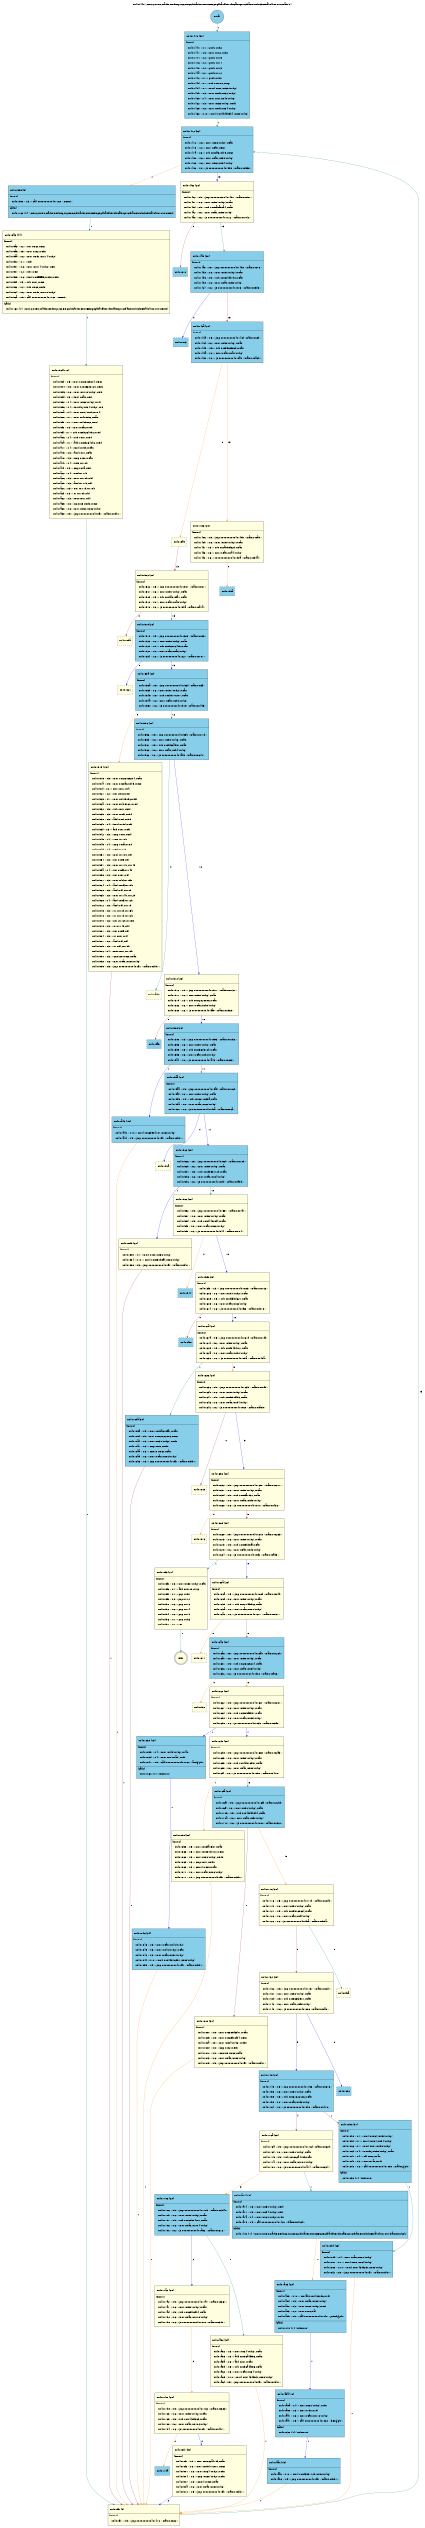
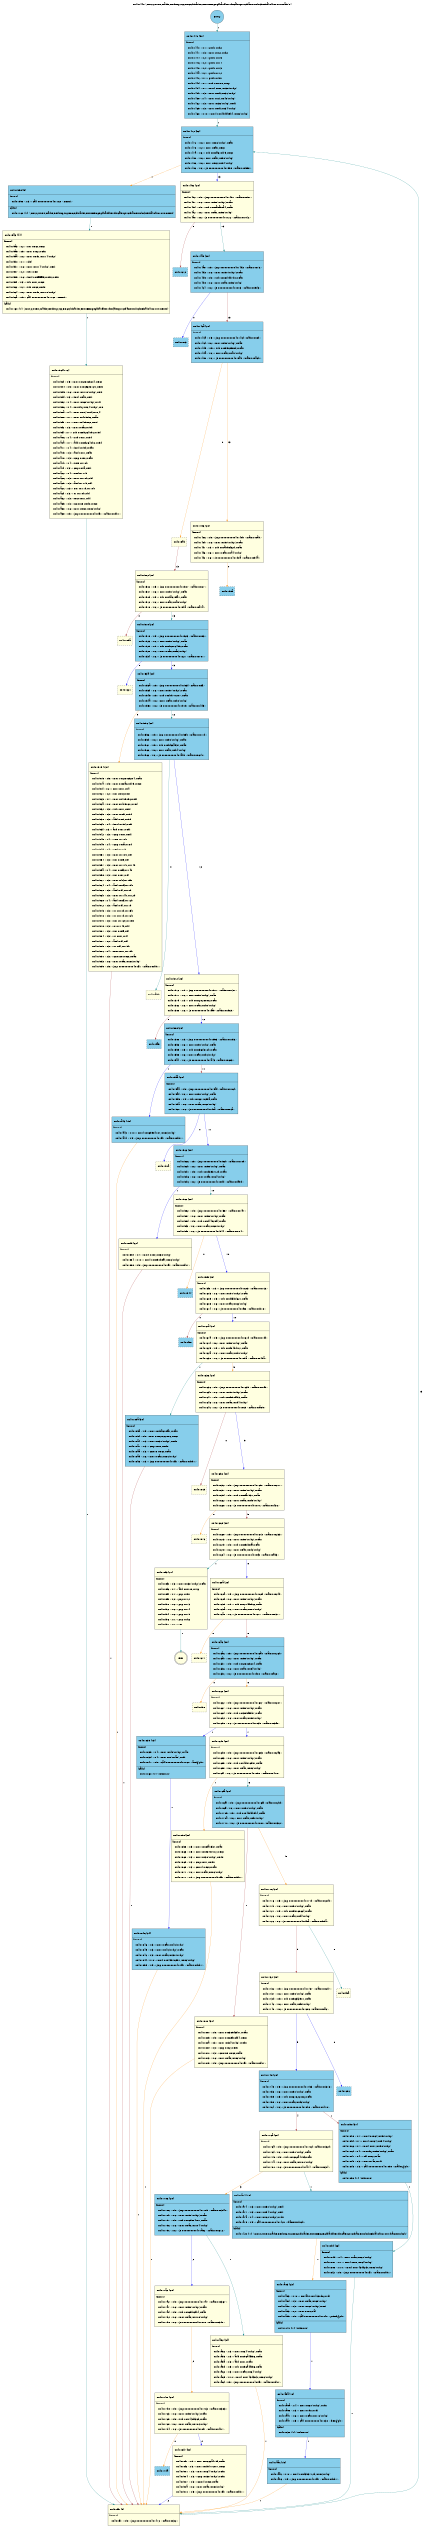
(217, 17) -> (217, 17)
(351, 2469) -> (351, 2469)
